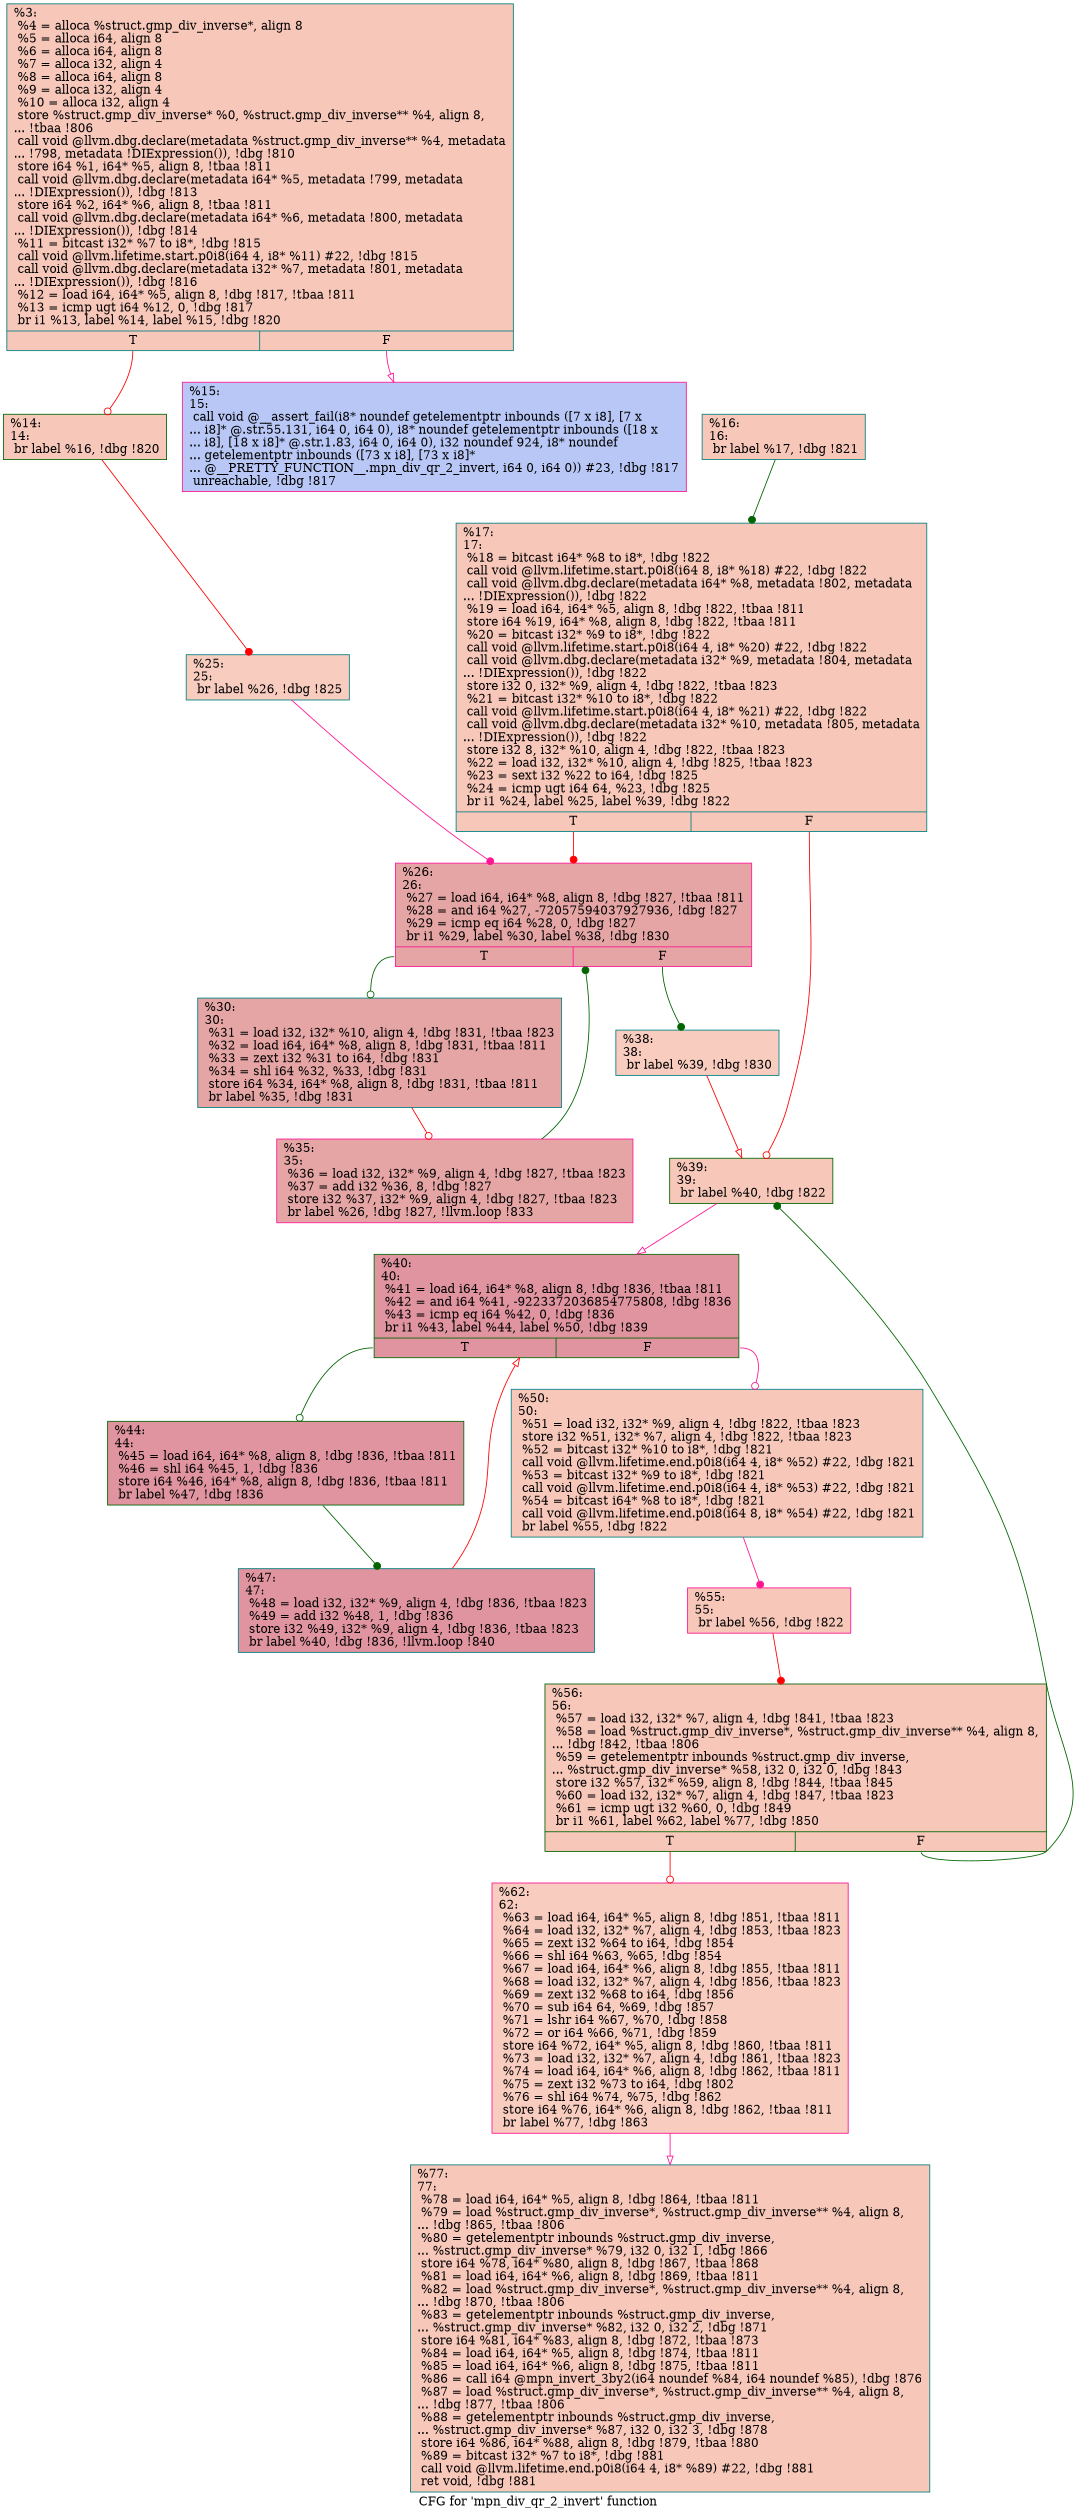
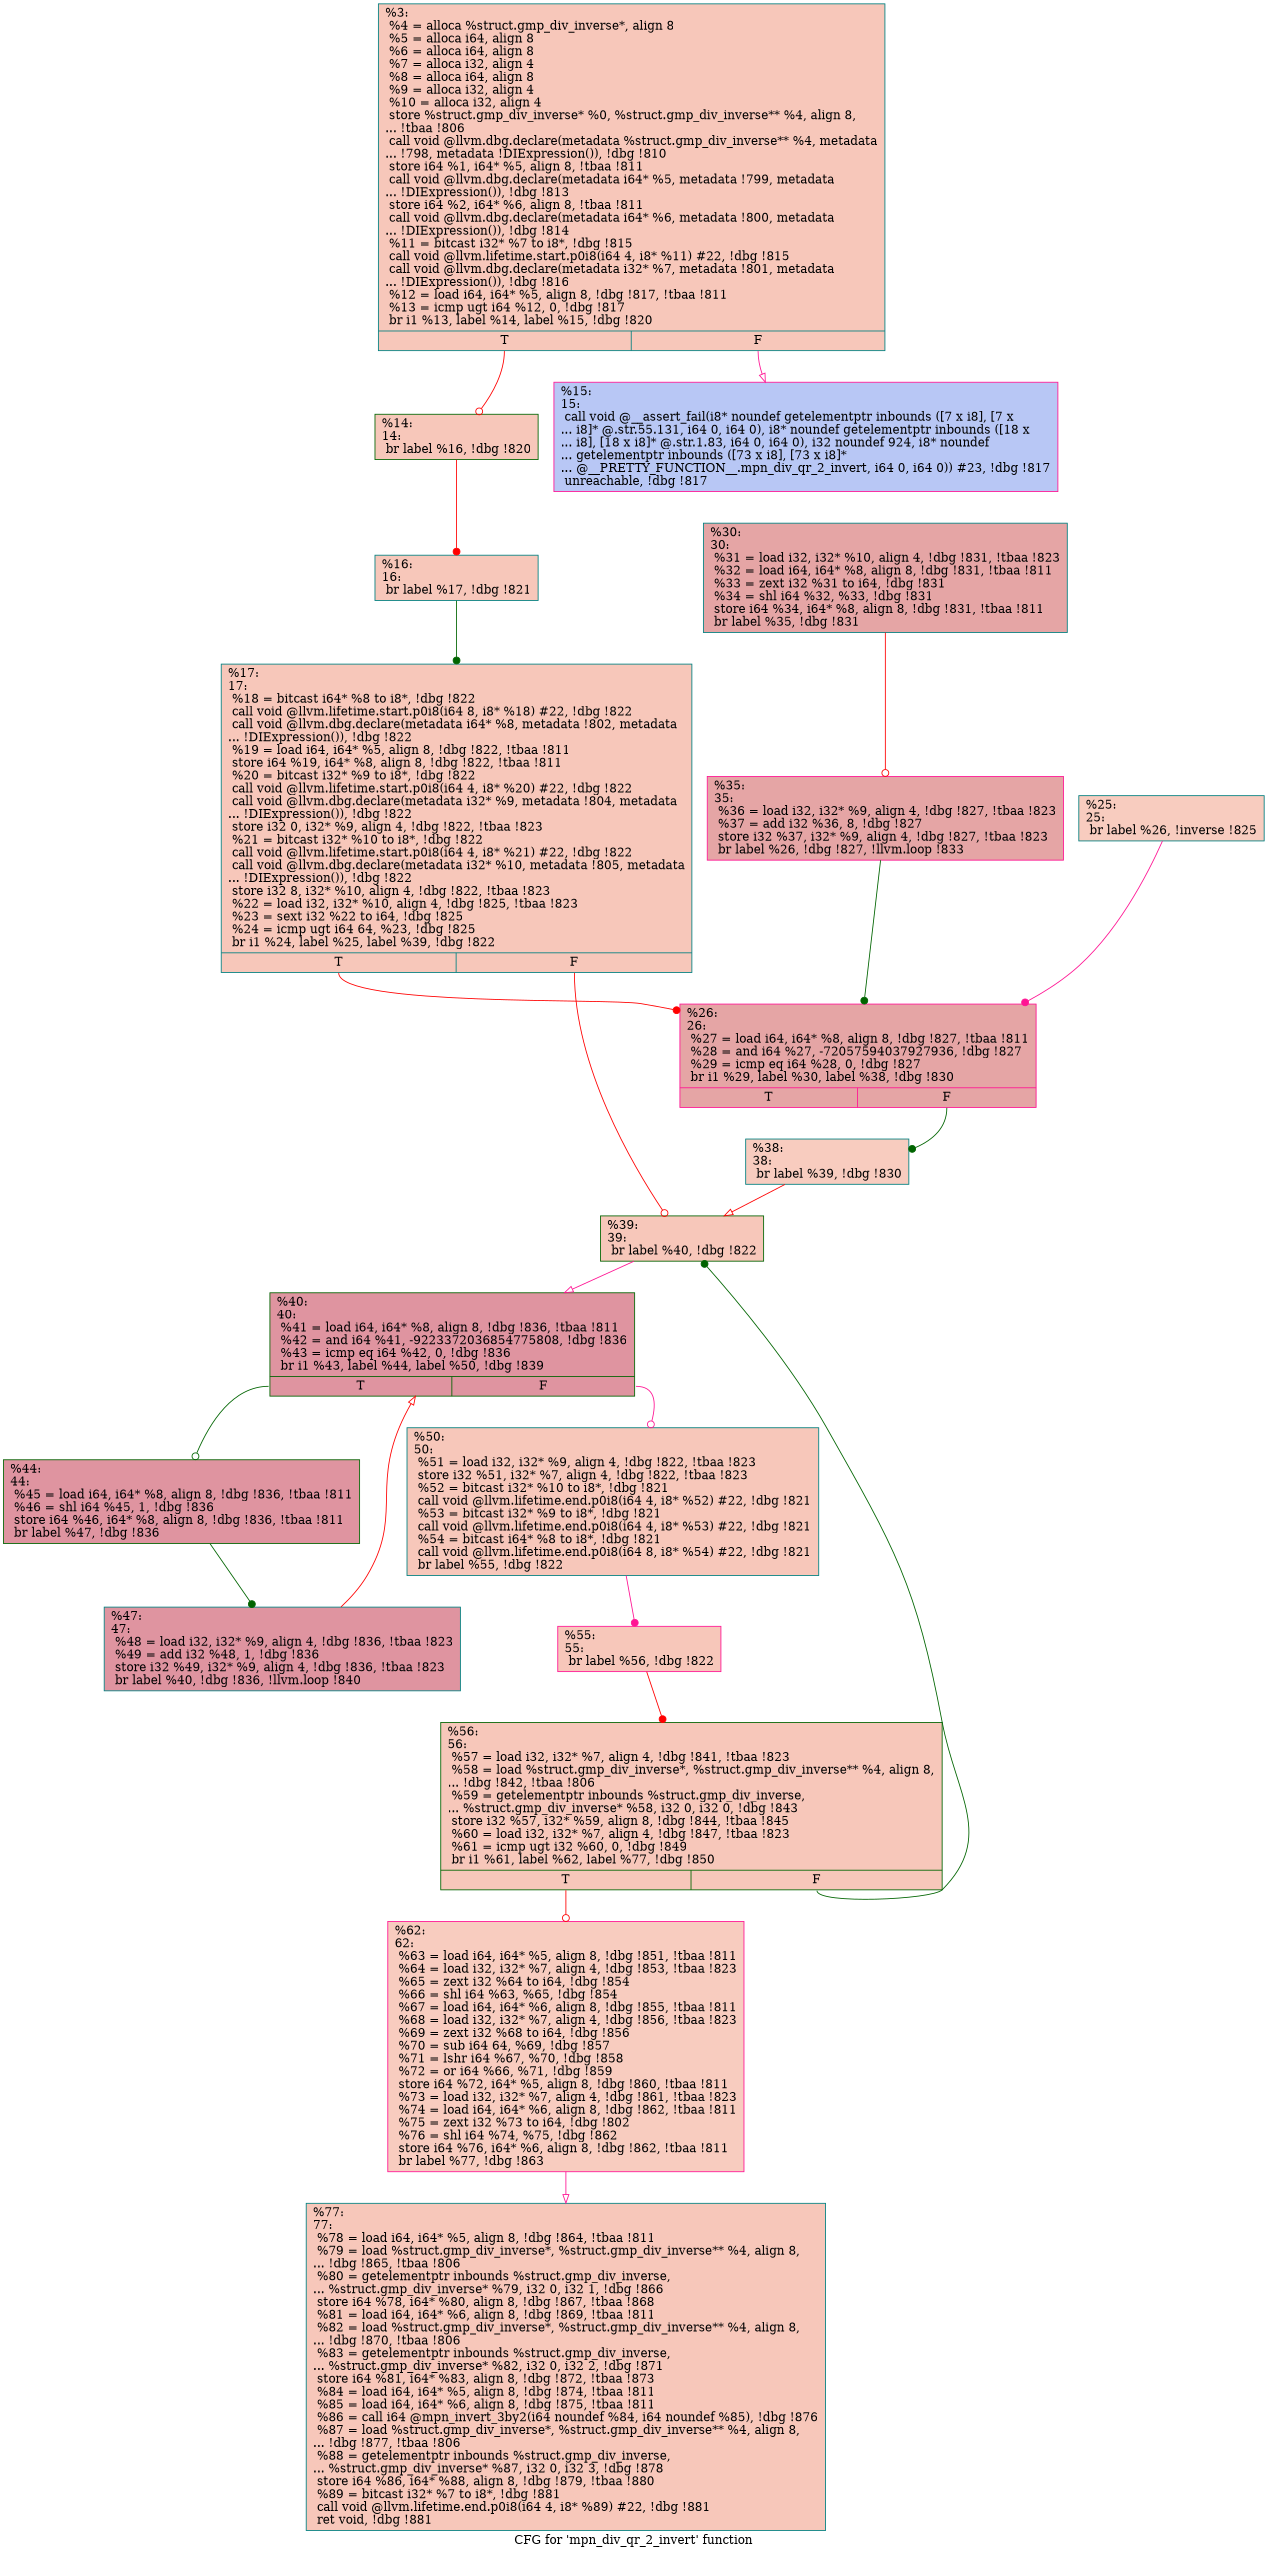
(174, 554) -> (457, 504)
(268, 690) -> (1171, 831)
(375, 968) -> none
